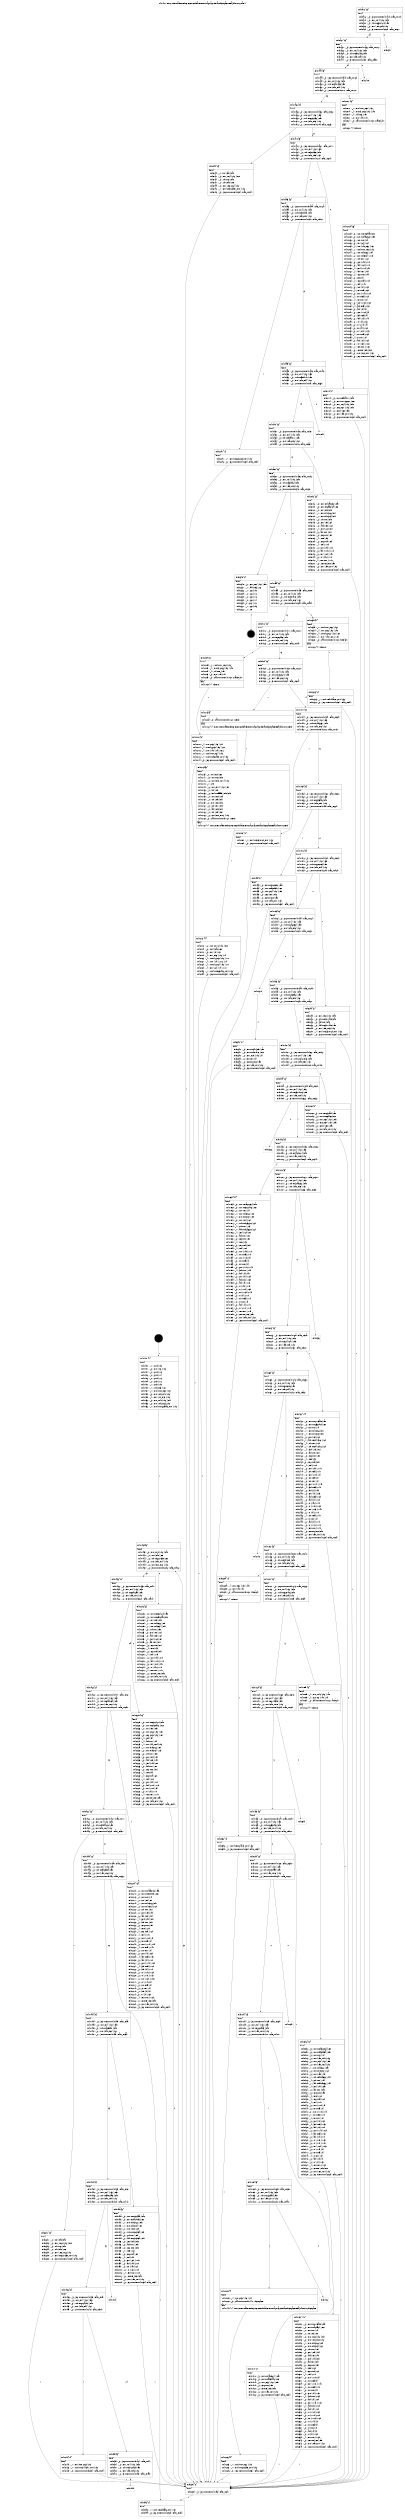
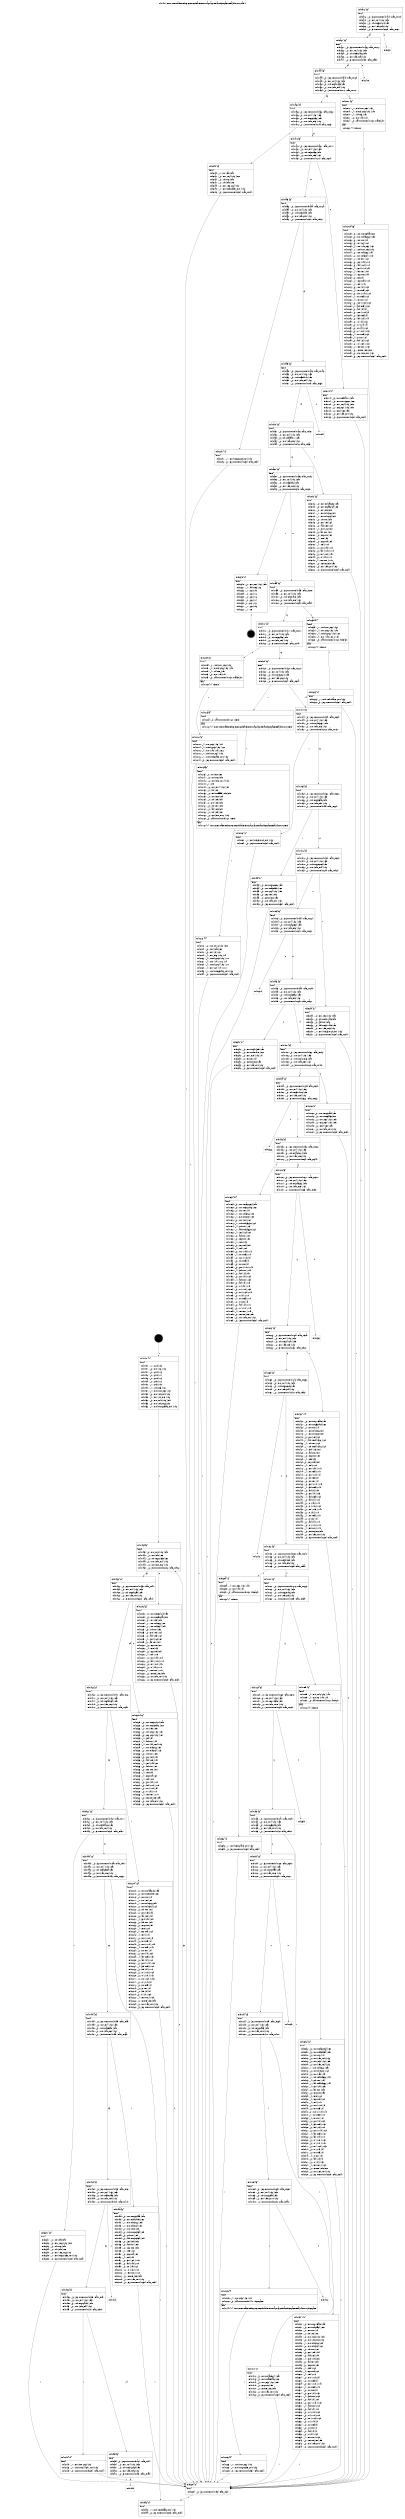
(257, 1017) -> (275, 1022)
